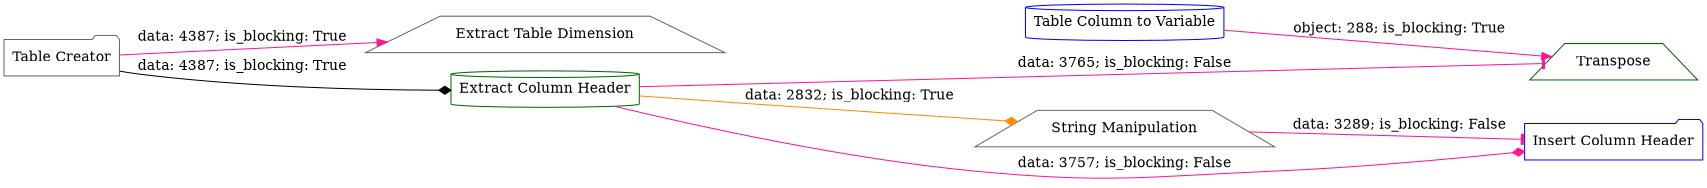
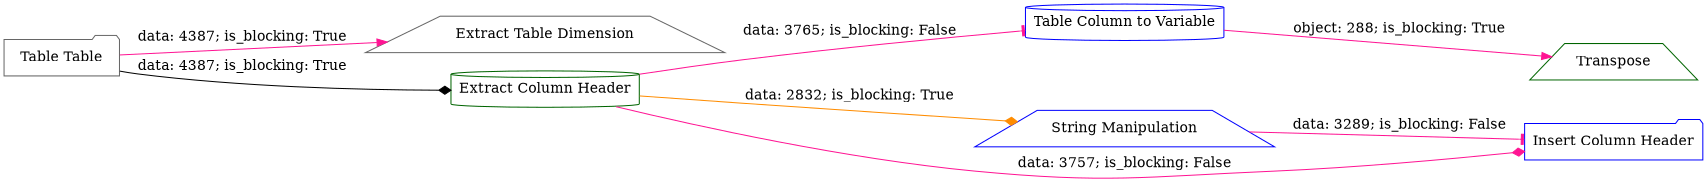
(62, 58) -> (62, 58)
(1090, 75) -> (829, 50)
(1125, 129) -> (1125, 129)
